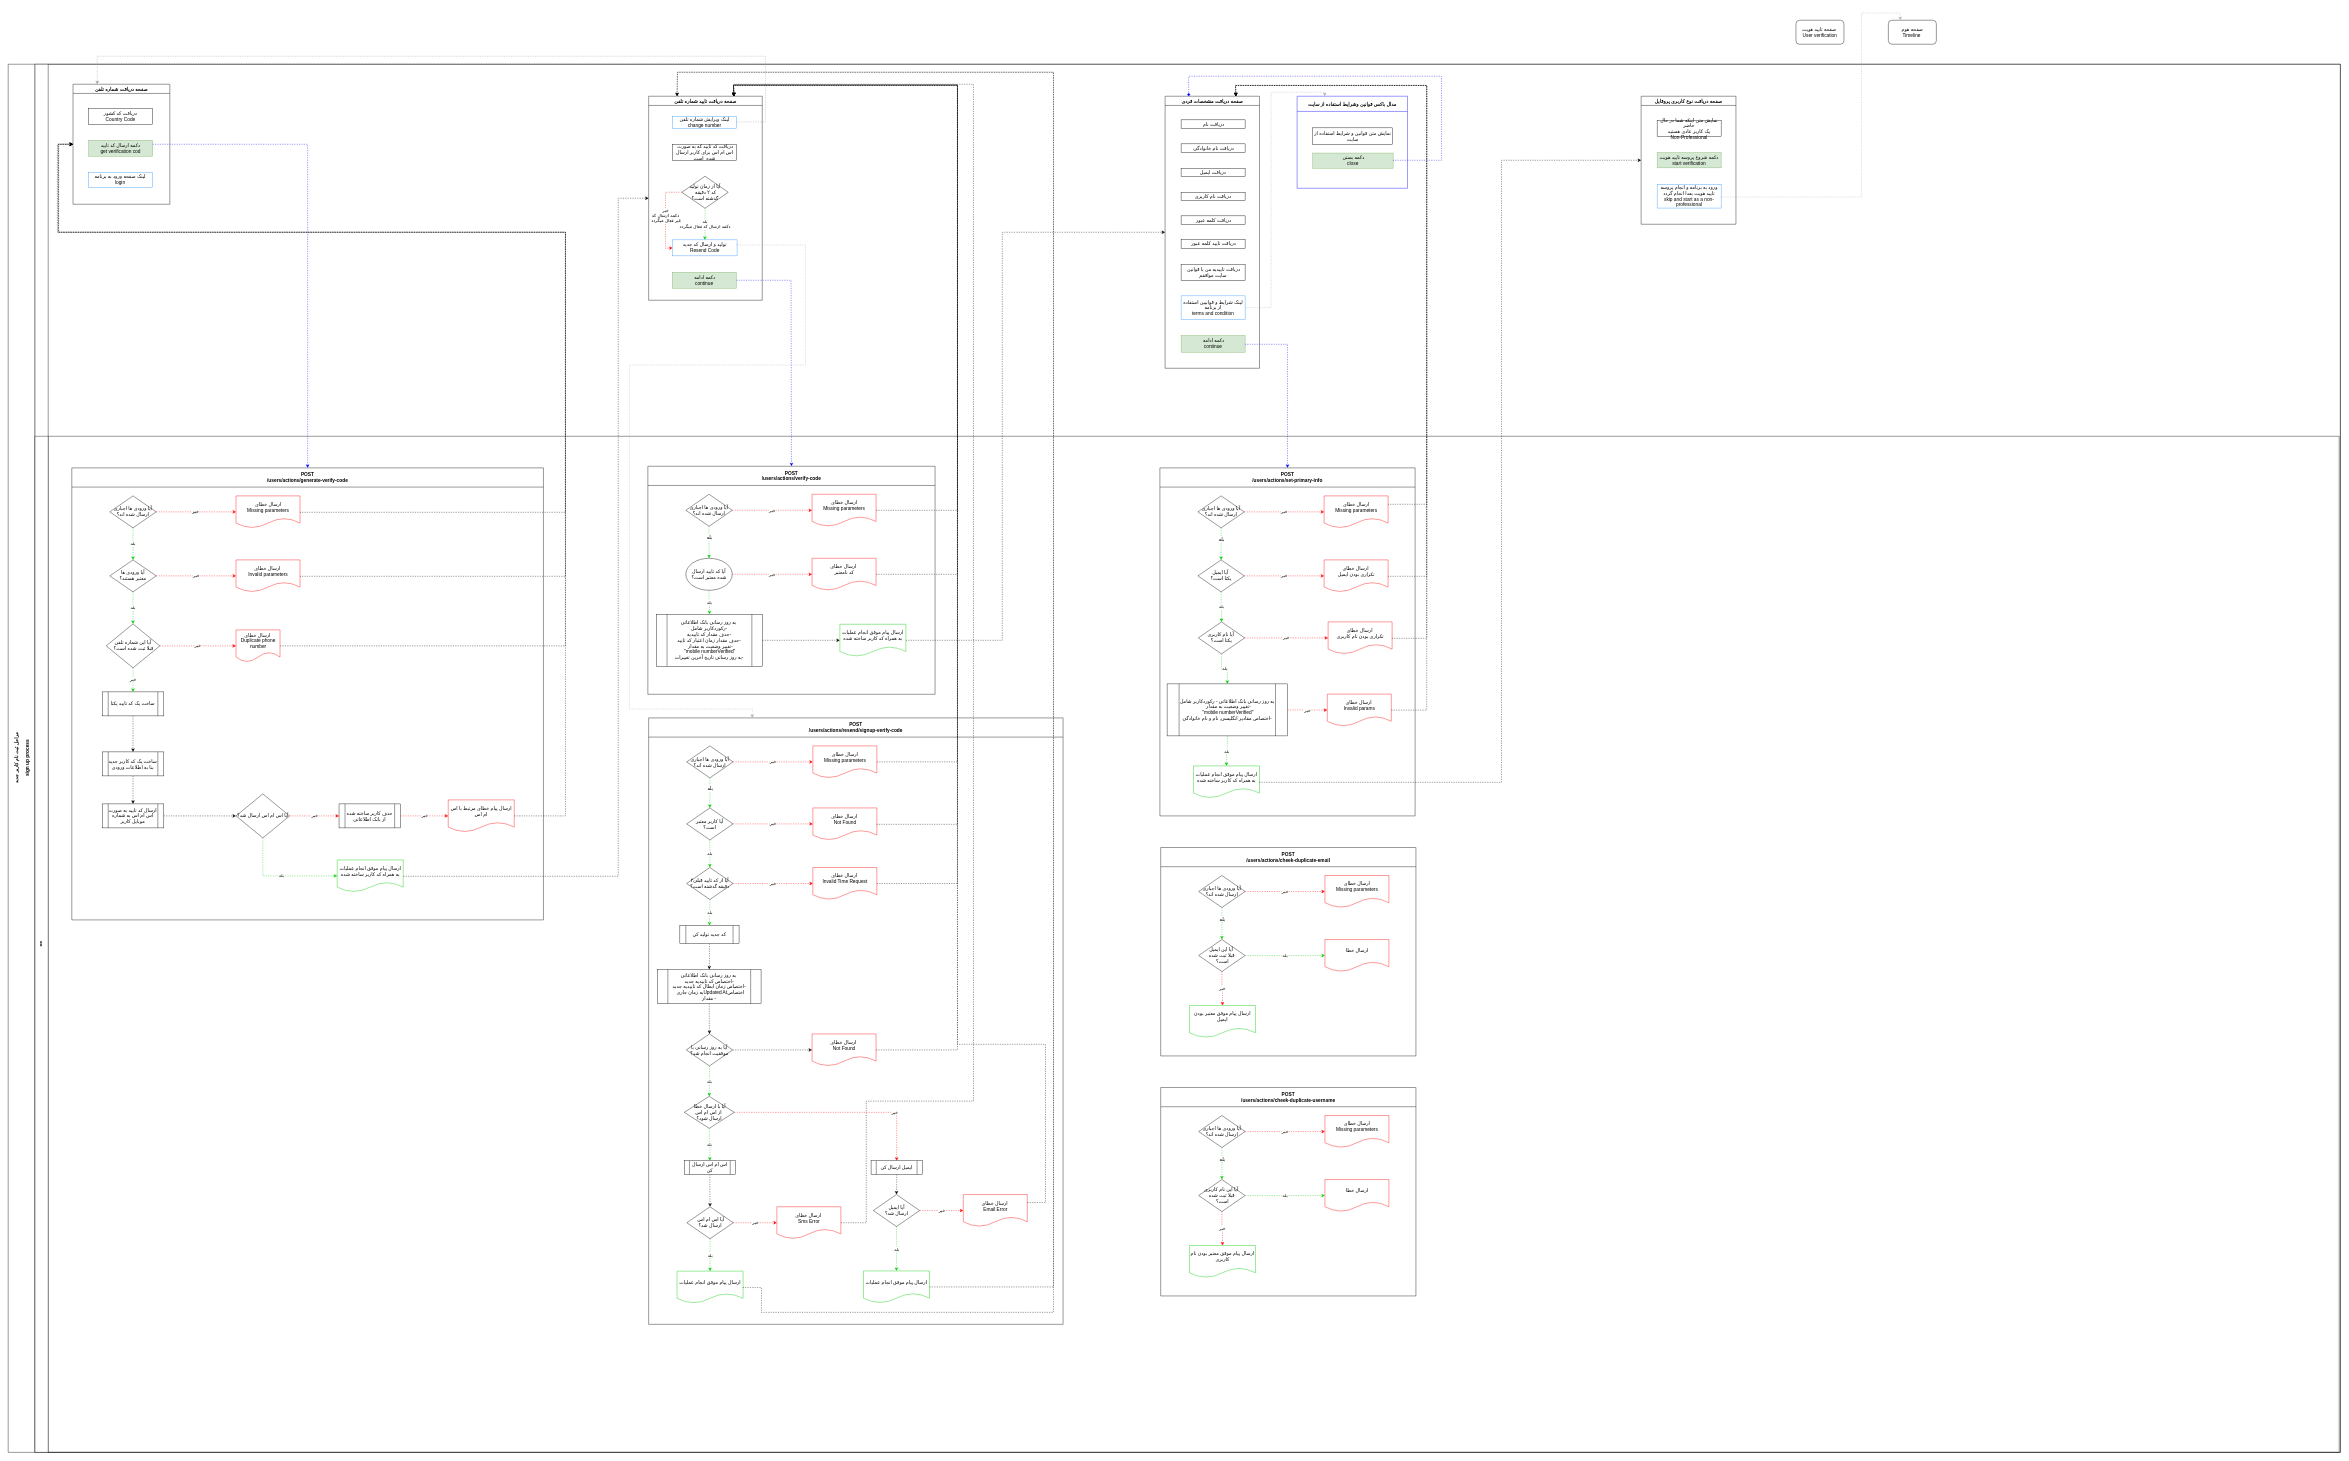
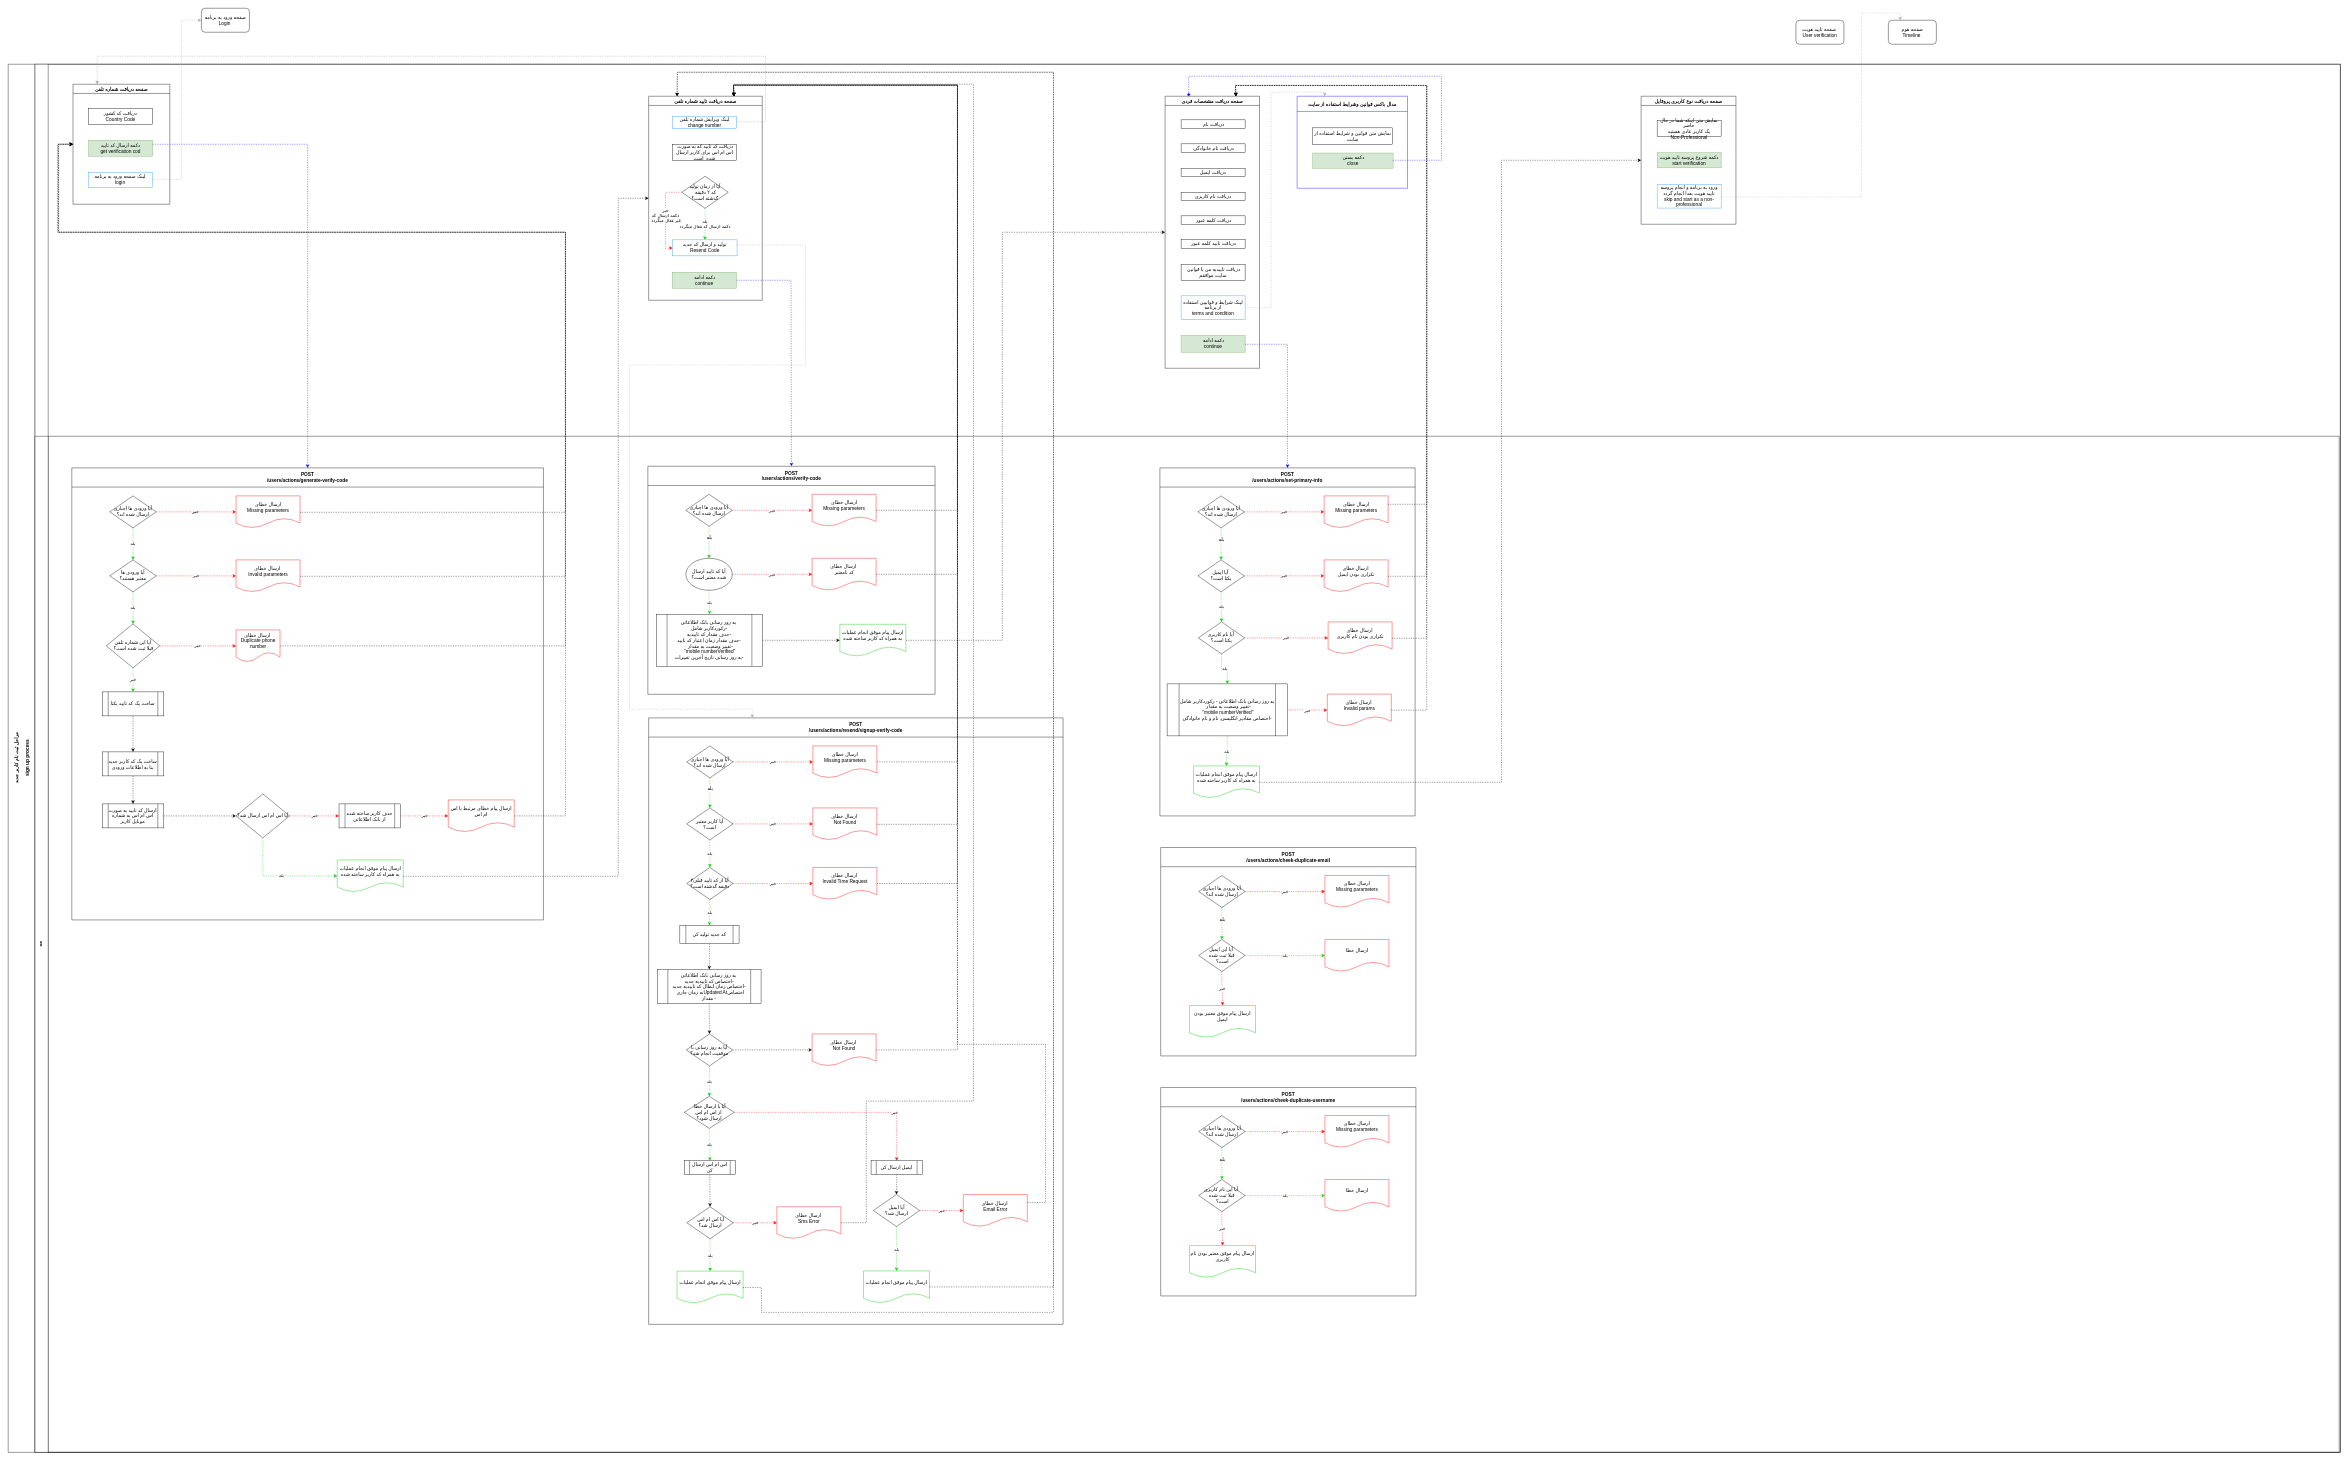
none -> (197, 20)
none -> (225, 20)
